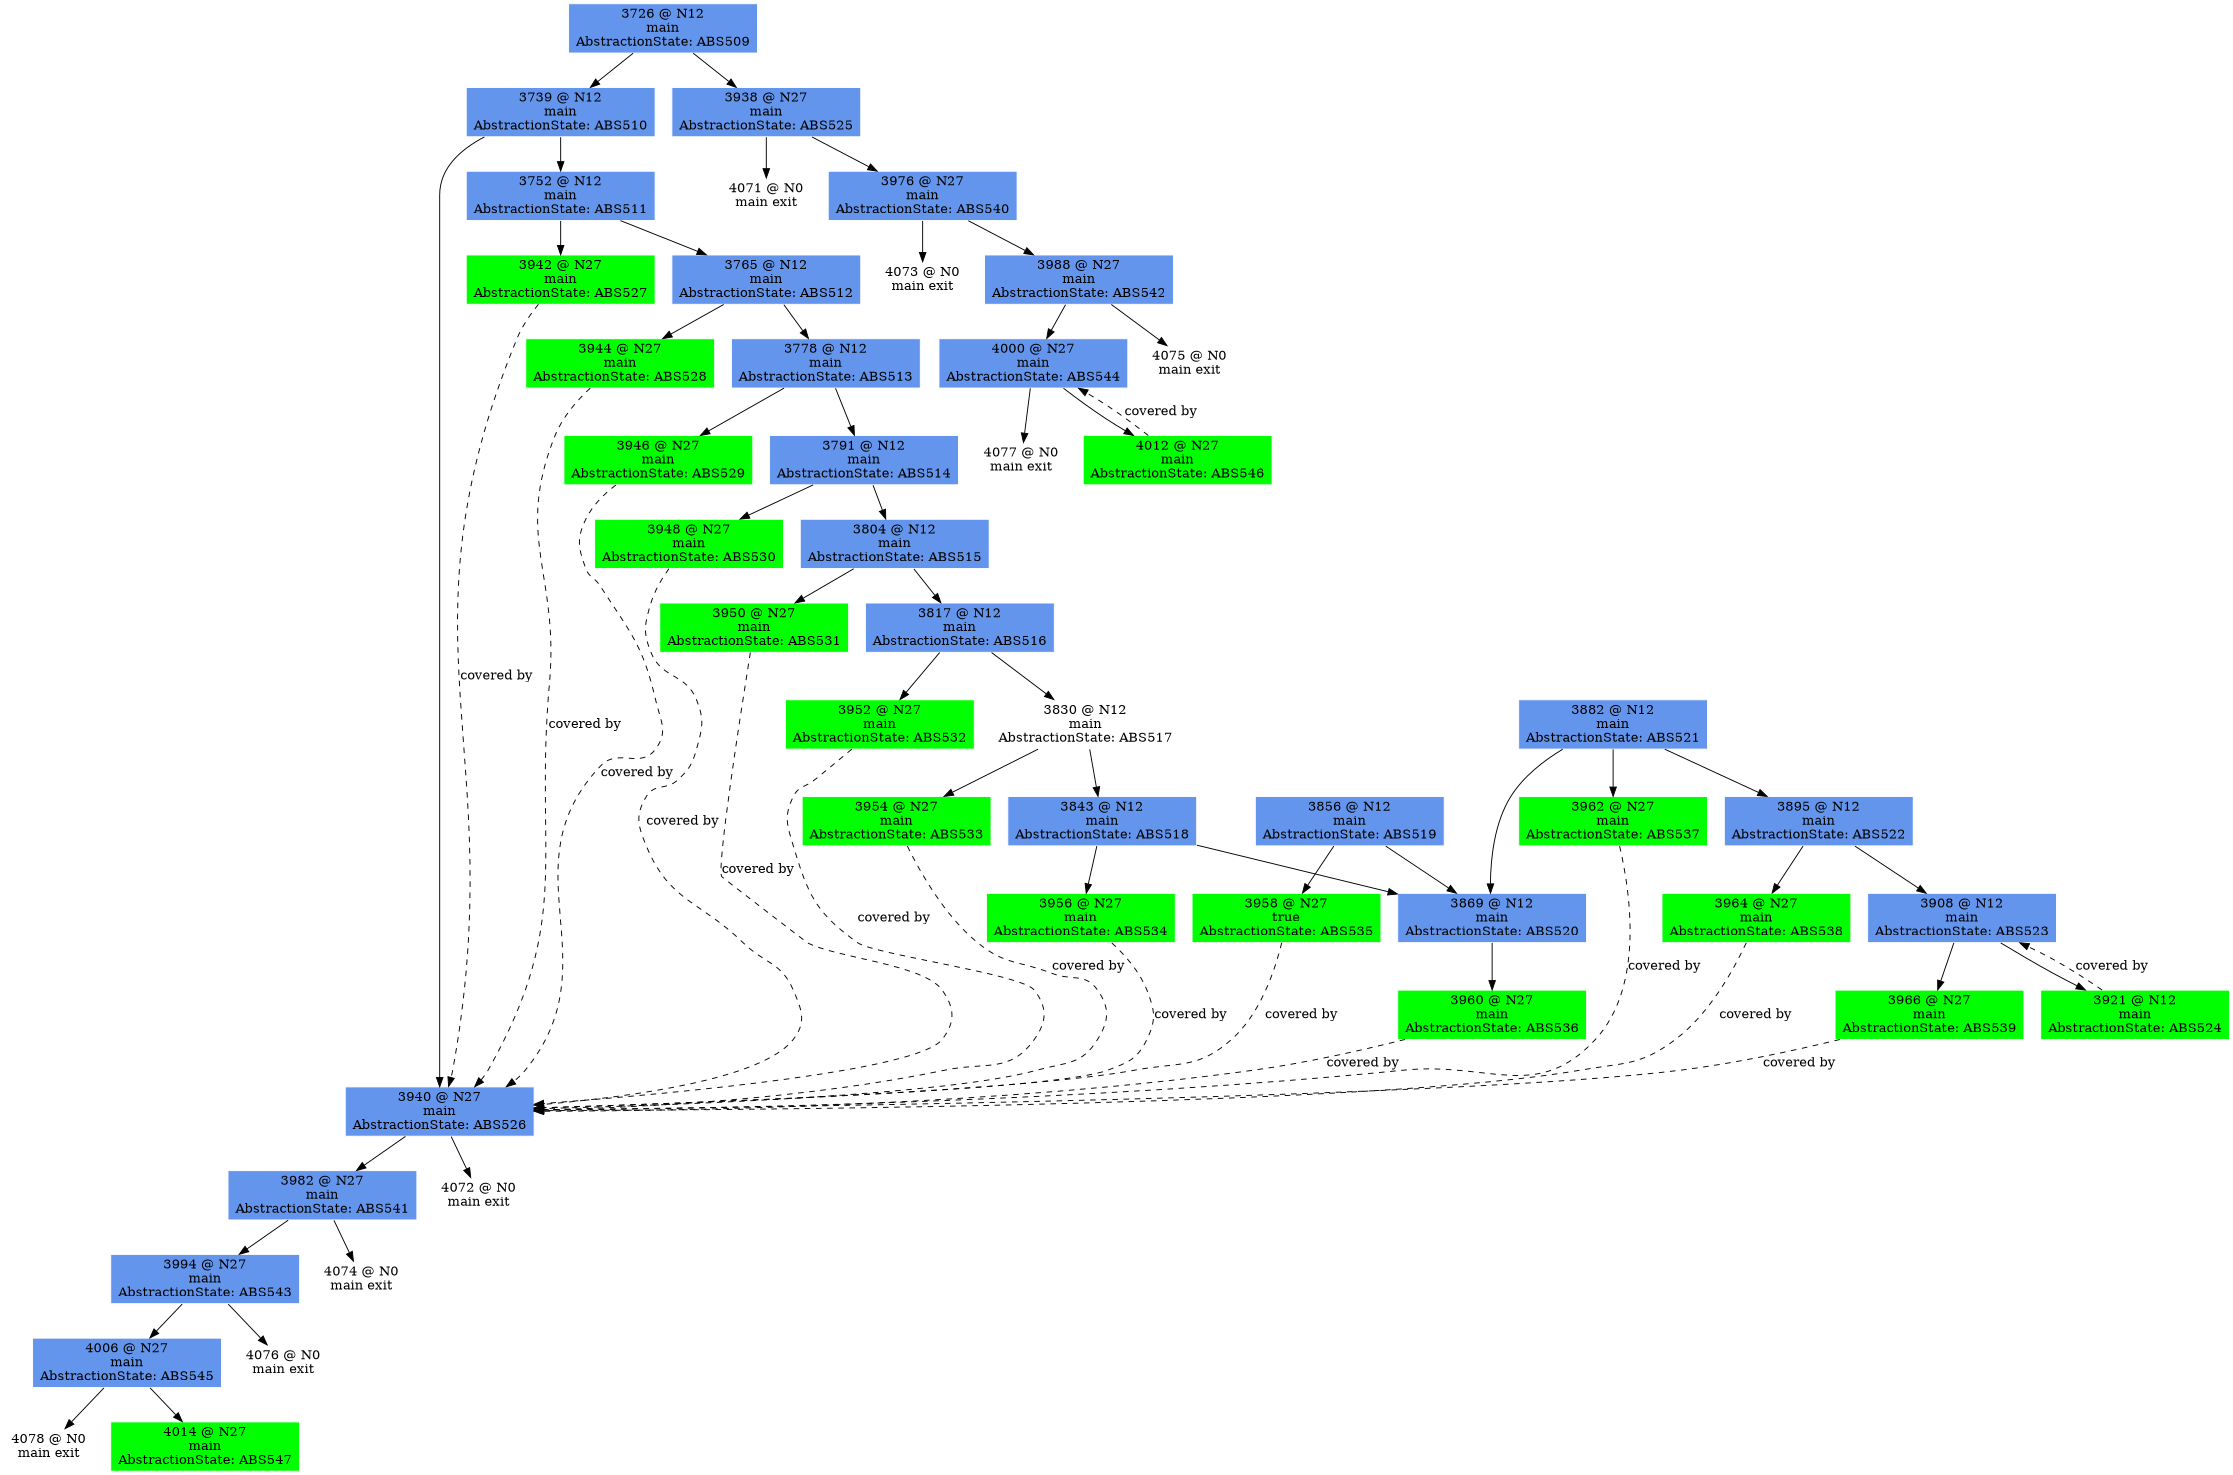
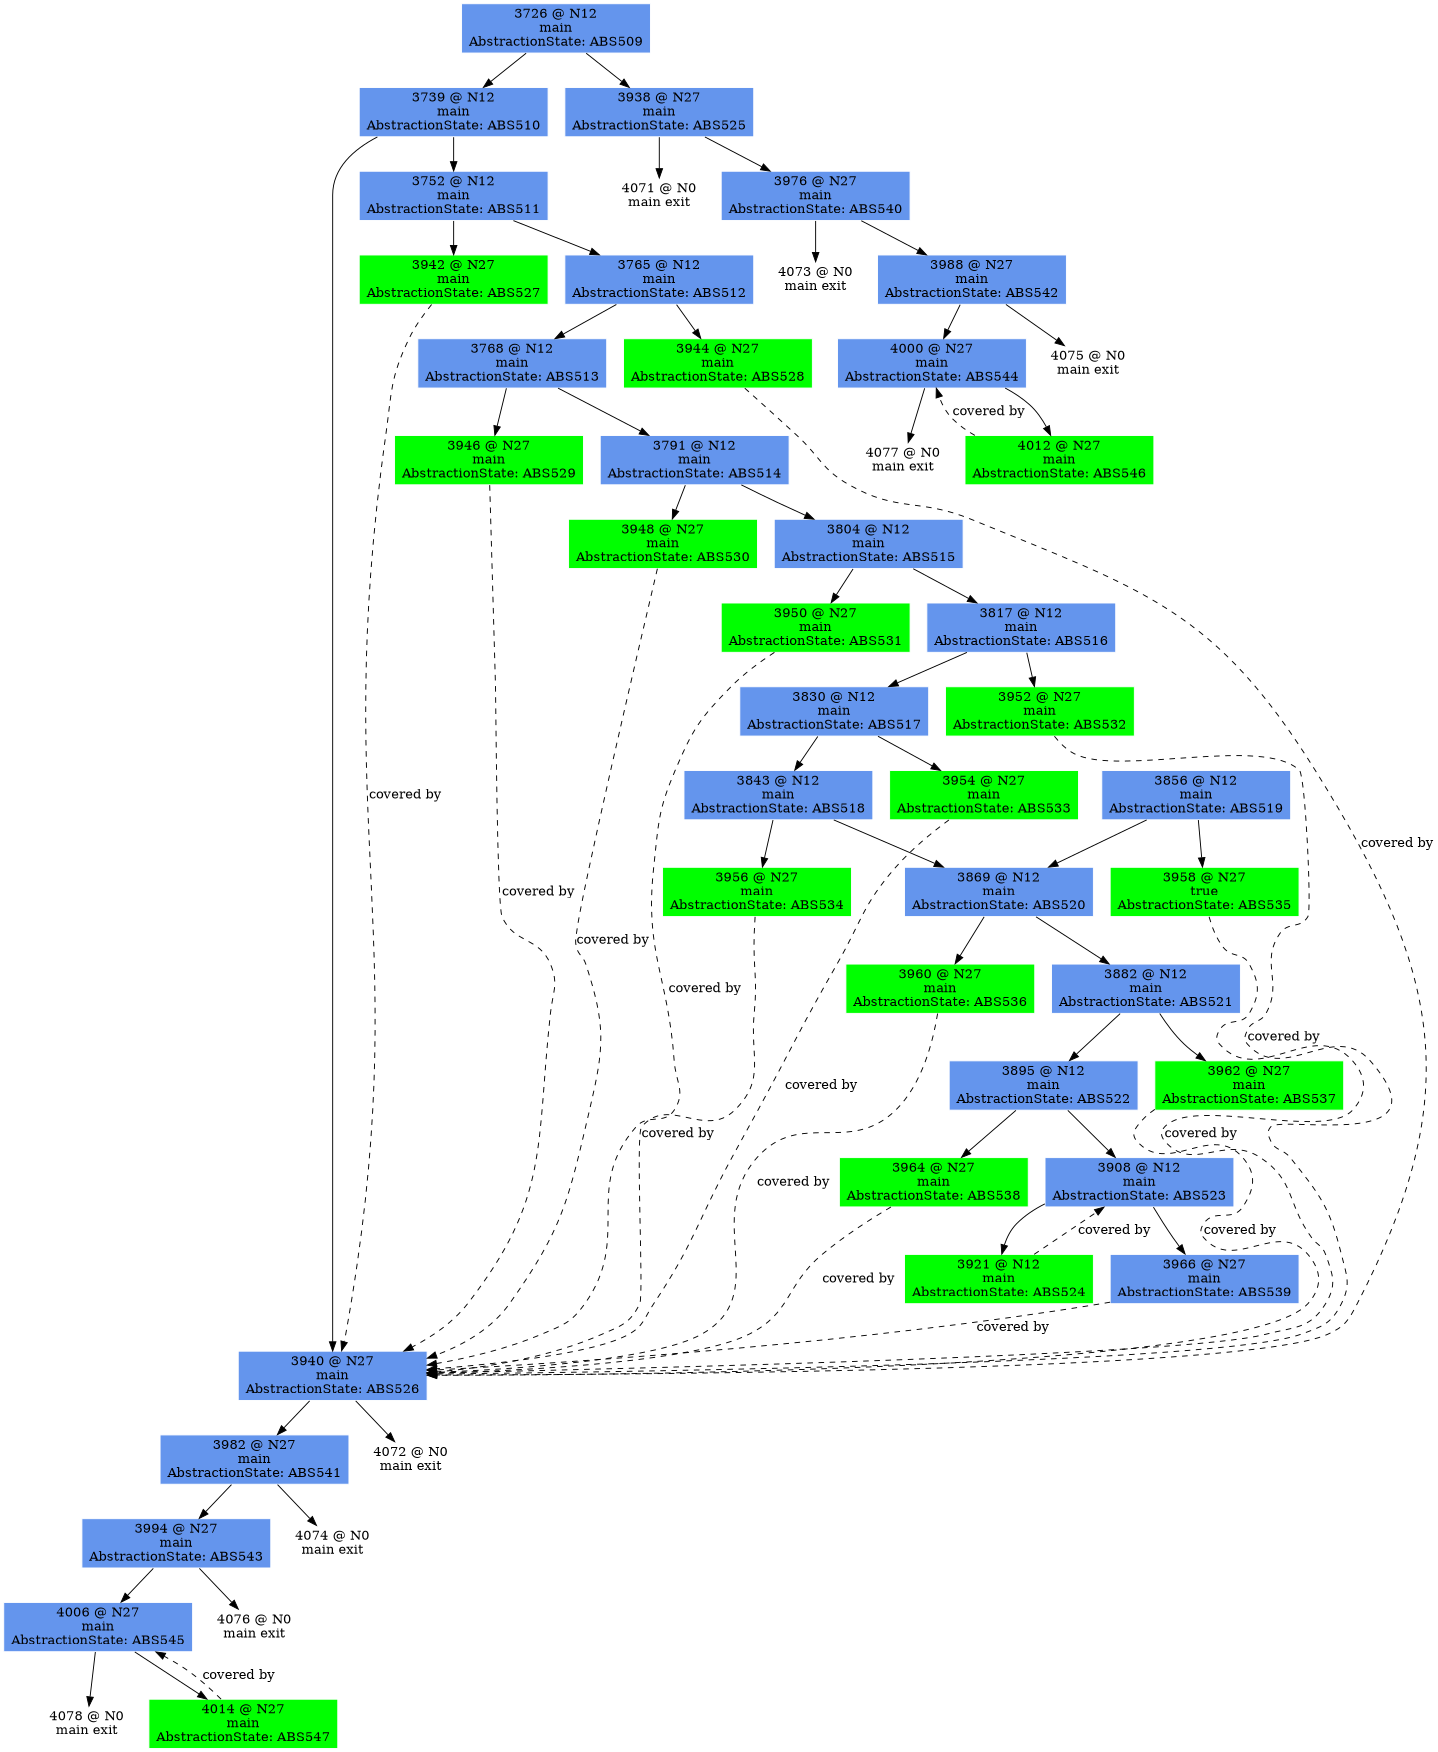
(826, 363) -> (512, 363)
(1085, 724) -> (834, 711)
(1506, 805) -> (1069, 938)
(1930, 1015) -> (1205, 1279)
none -> (194, 1675)
